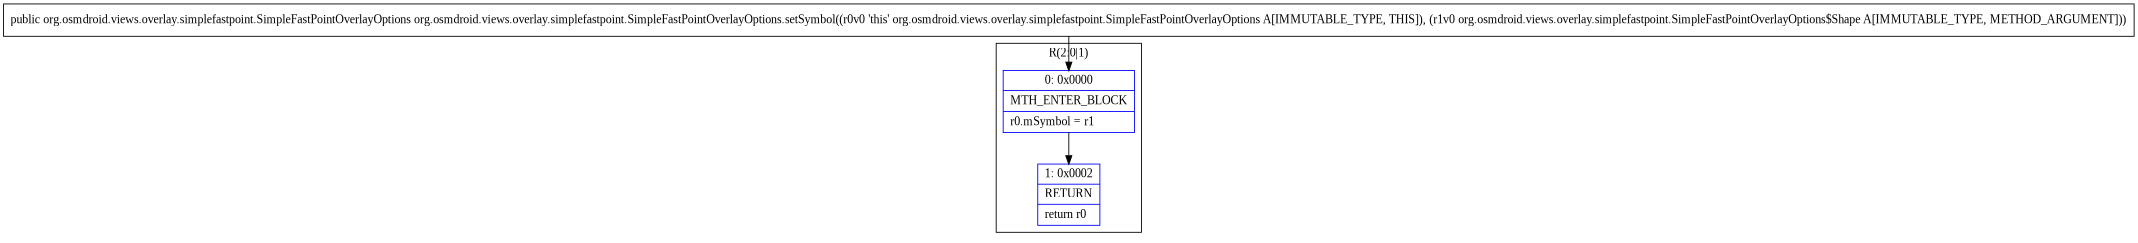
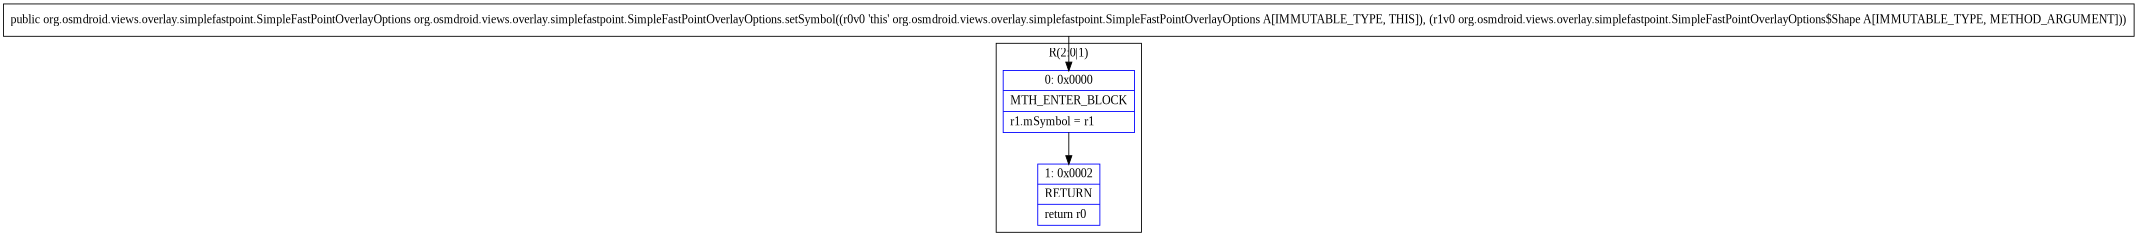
(1053, 122) -> (1053, 122)
